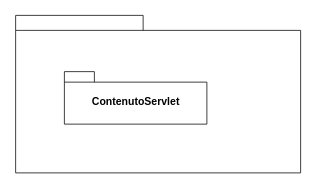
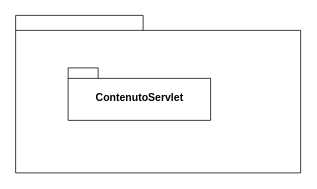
(135, 98) -> (139, 94)
